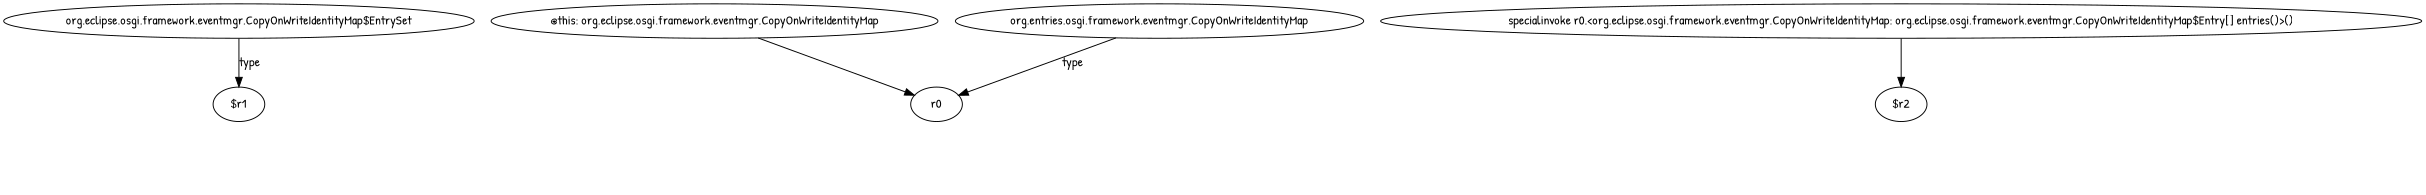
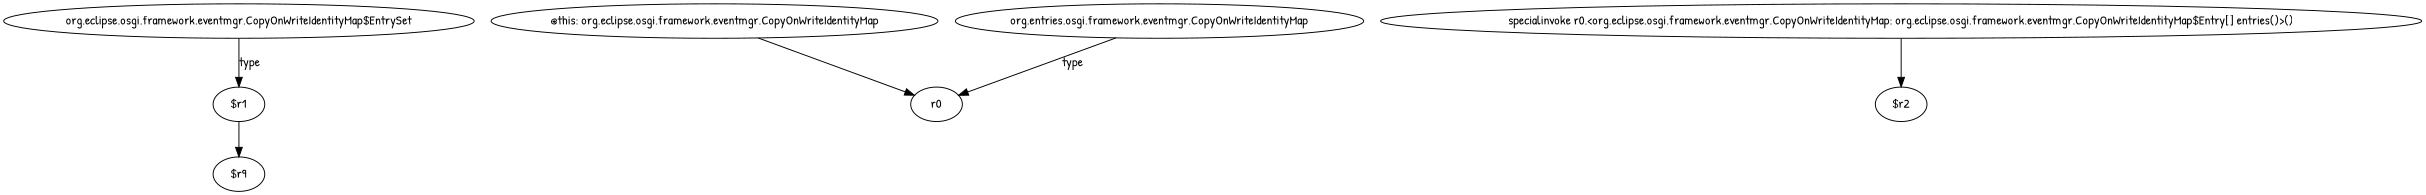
none -> (239, 174)
